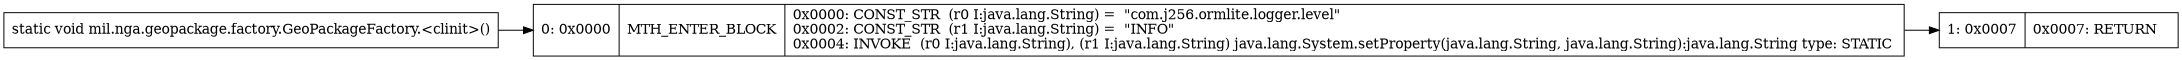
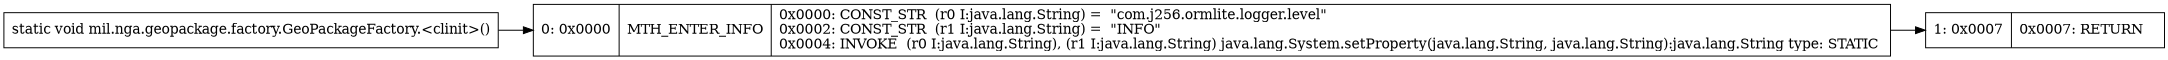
(702, 30) -> (695, 30)
